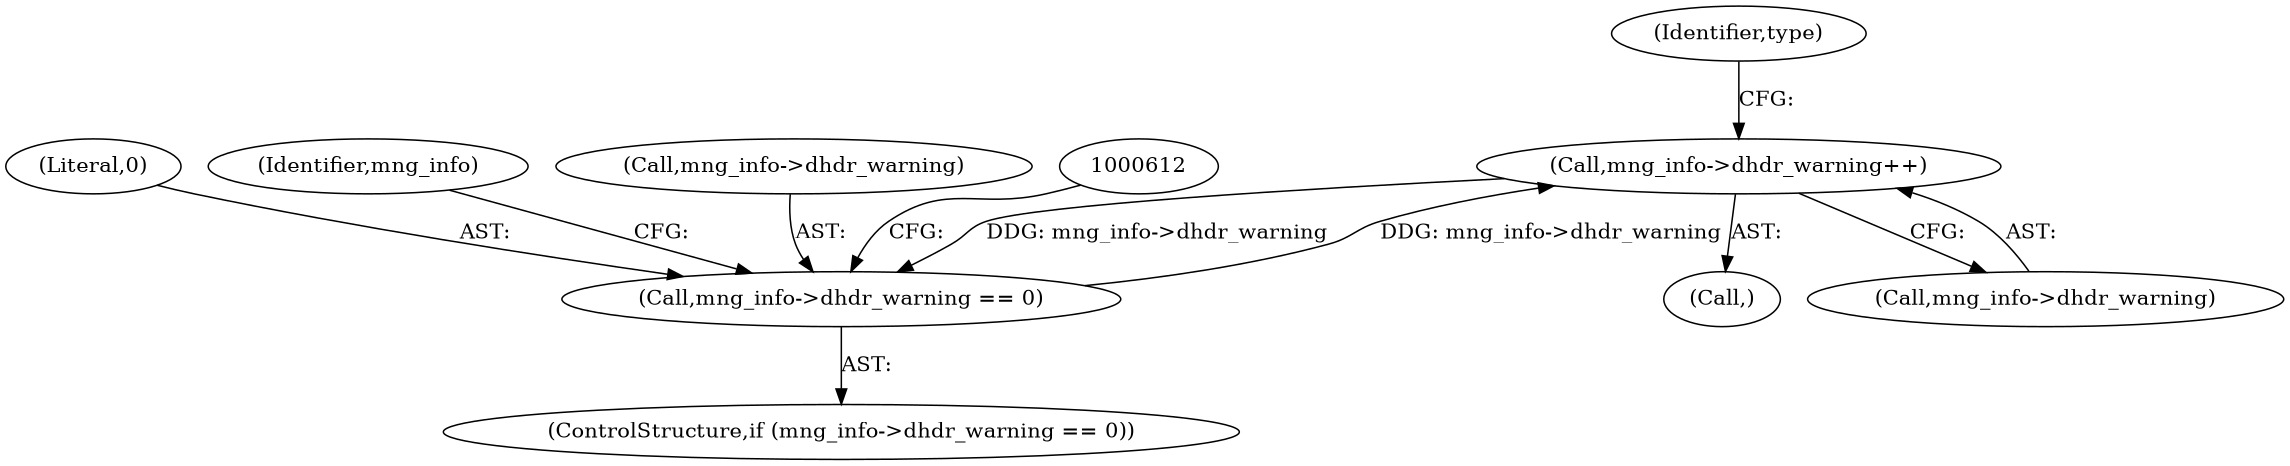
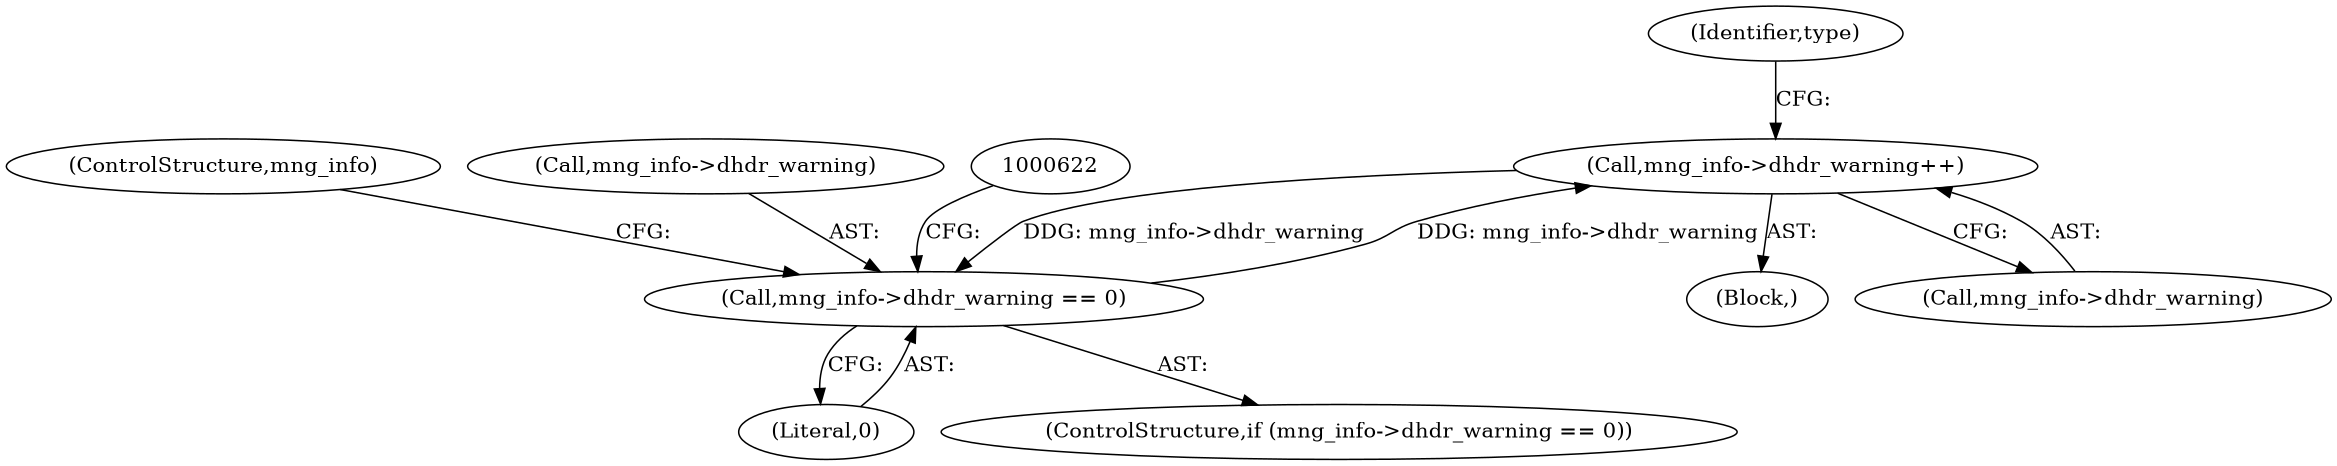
(368, 166) -> (223, 166)
(1139, 166) -> (1051, 166)
(1722, 299) -> (1757, 299)
none -> (829, 352)
